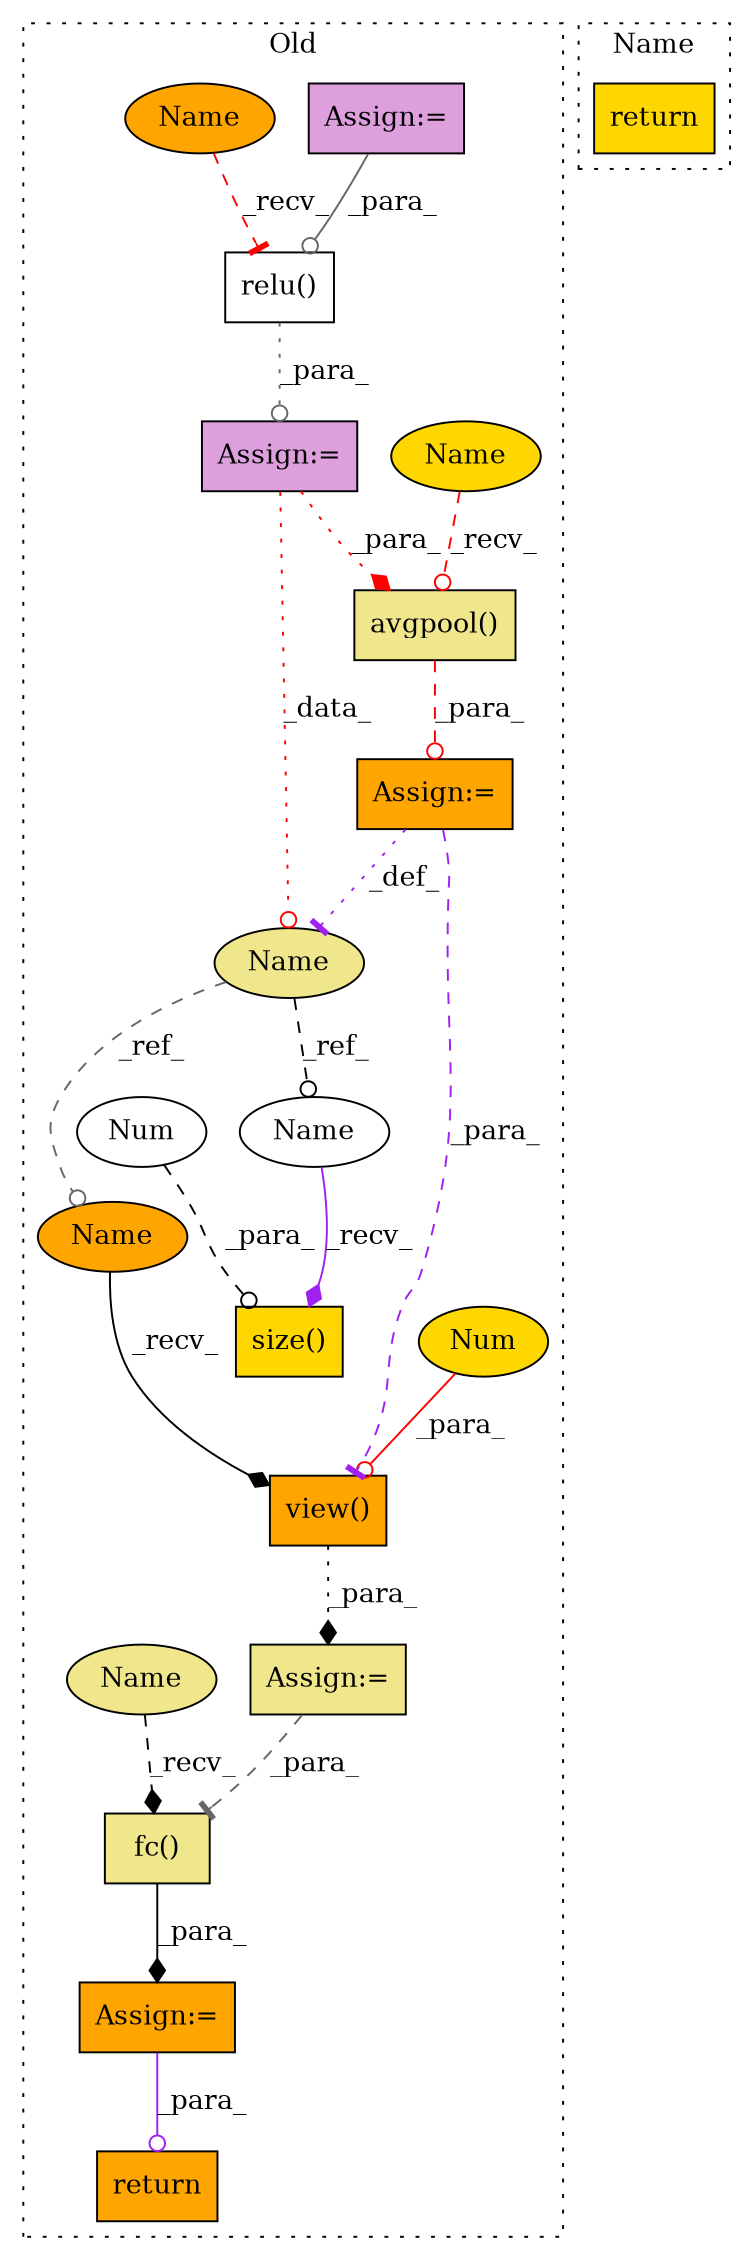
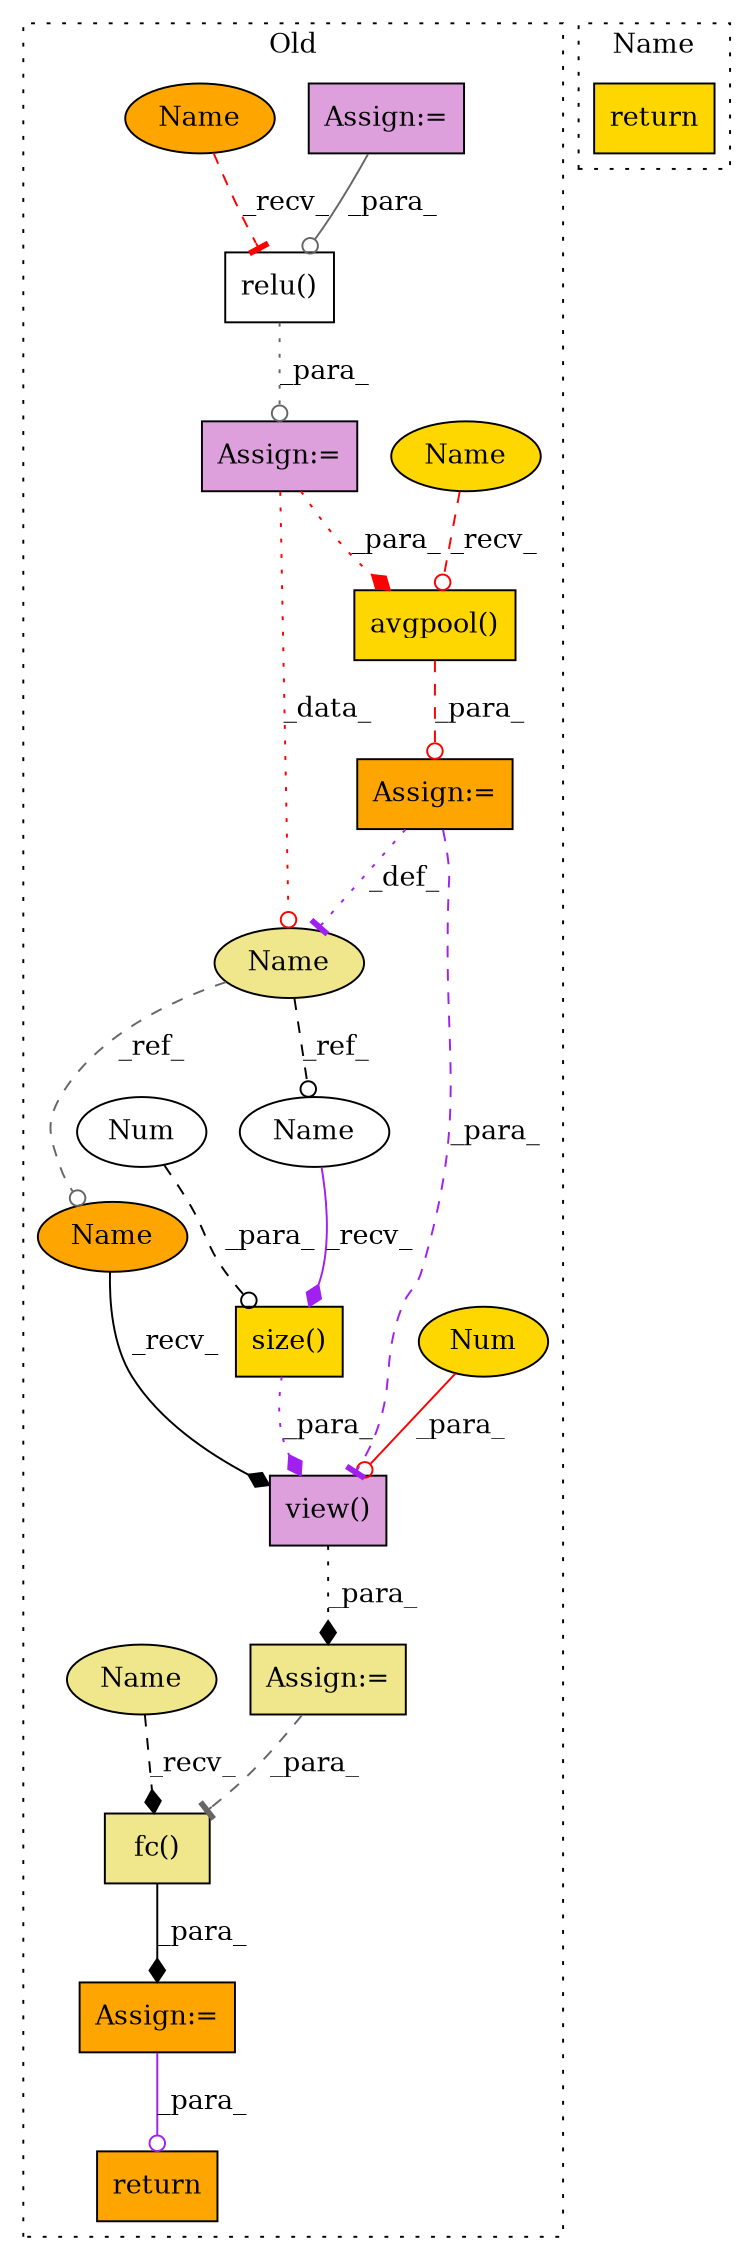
(435, 625) -> (435, 625)
none -> (279, 1416)
(328, 1511) -> (328, 1511)
